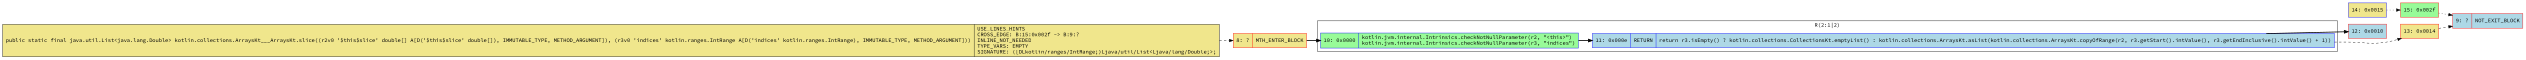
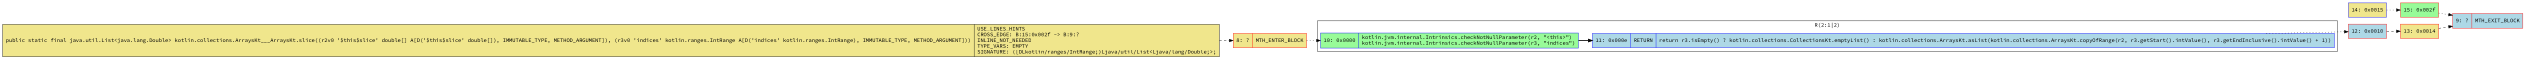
(2497, 21) -> (2497, 21)
(2305, 33) -> (2305, 33)
(1312, 41) -> (1312, 41)
(2366, 43) -> (2392, 31)
